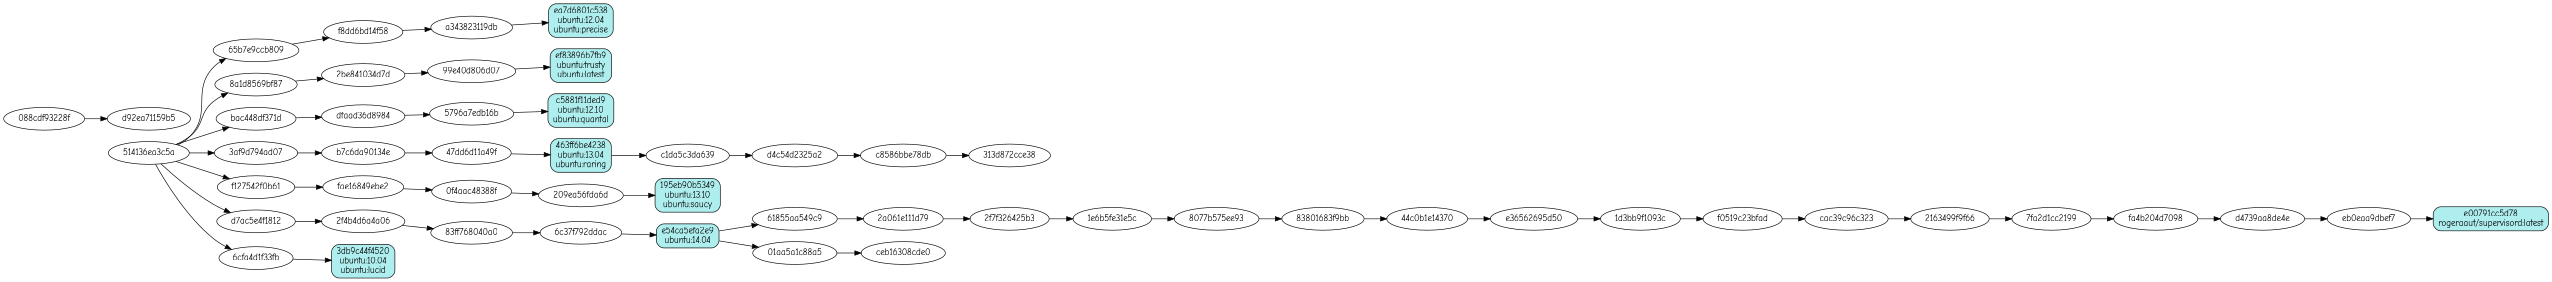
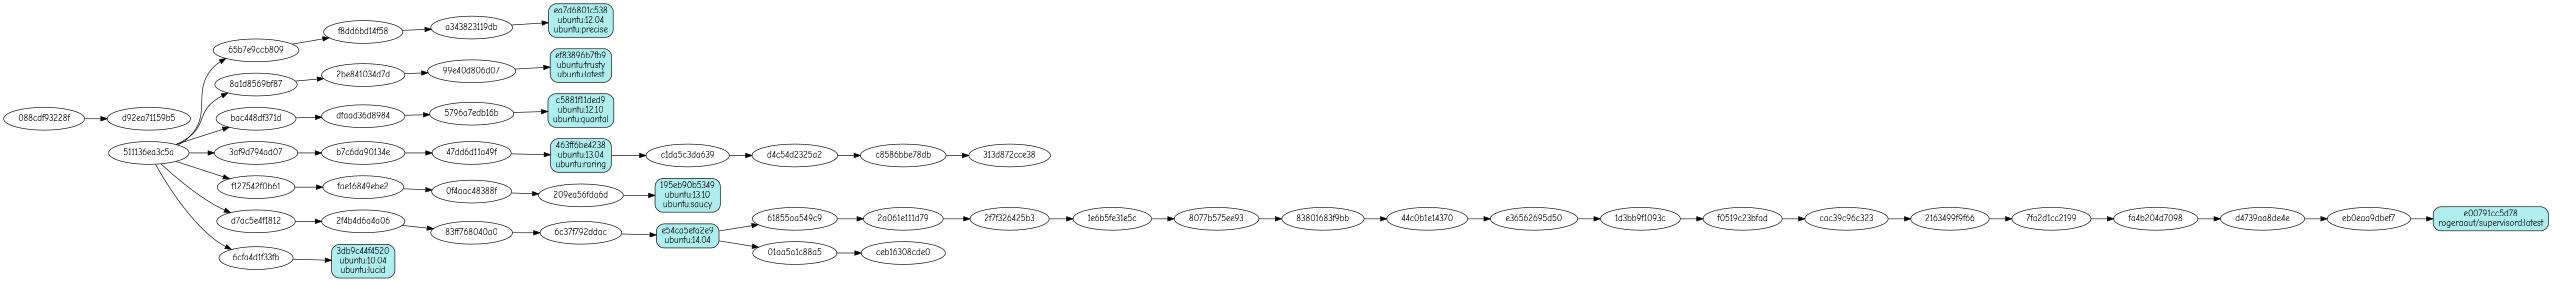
(149, 153) -> (149, 153)
